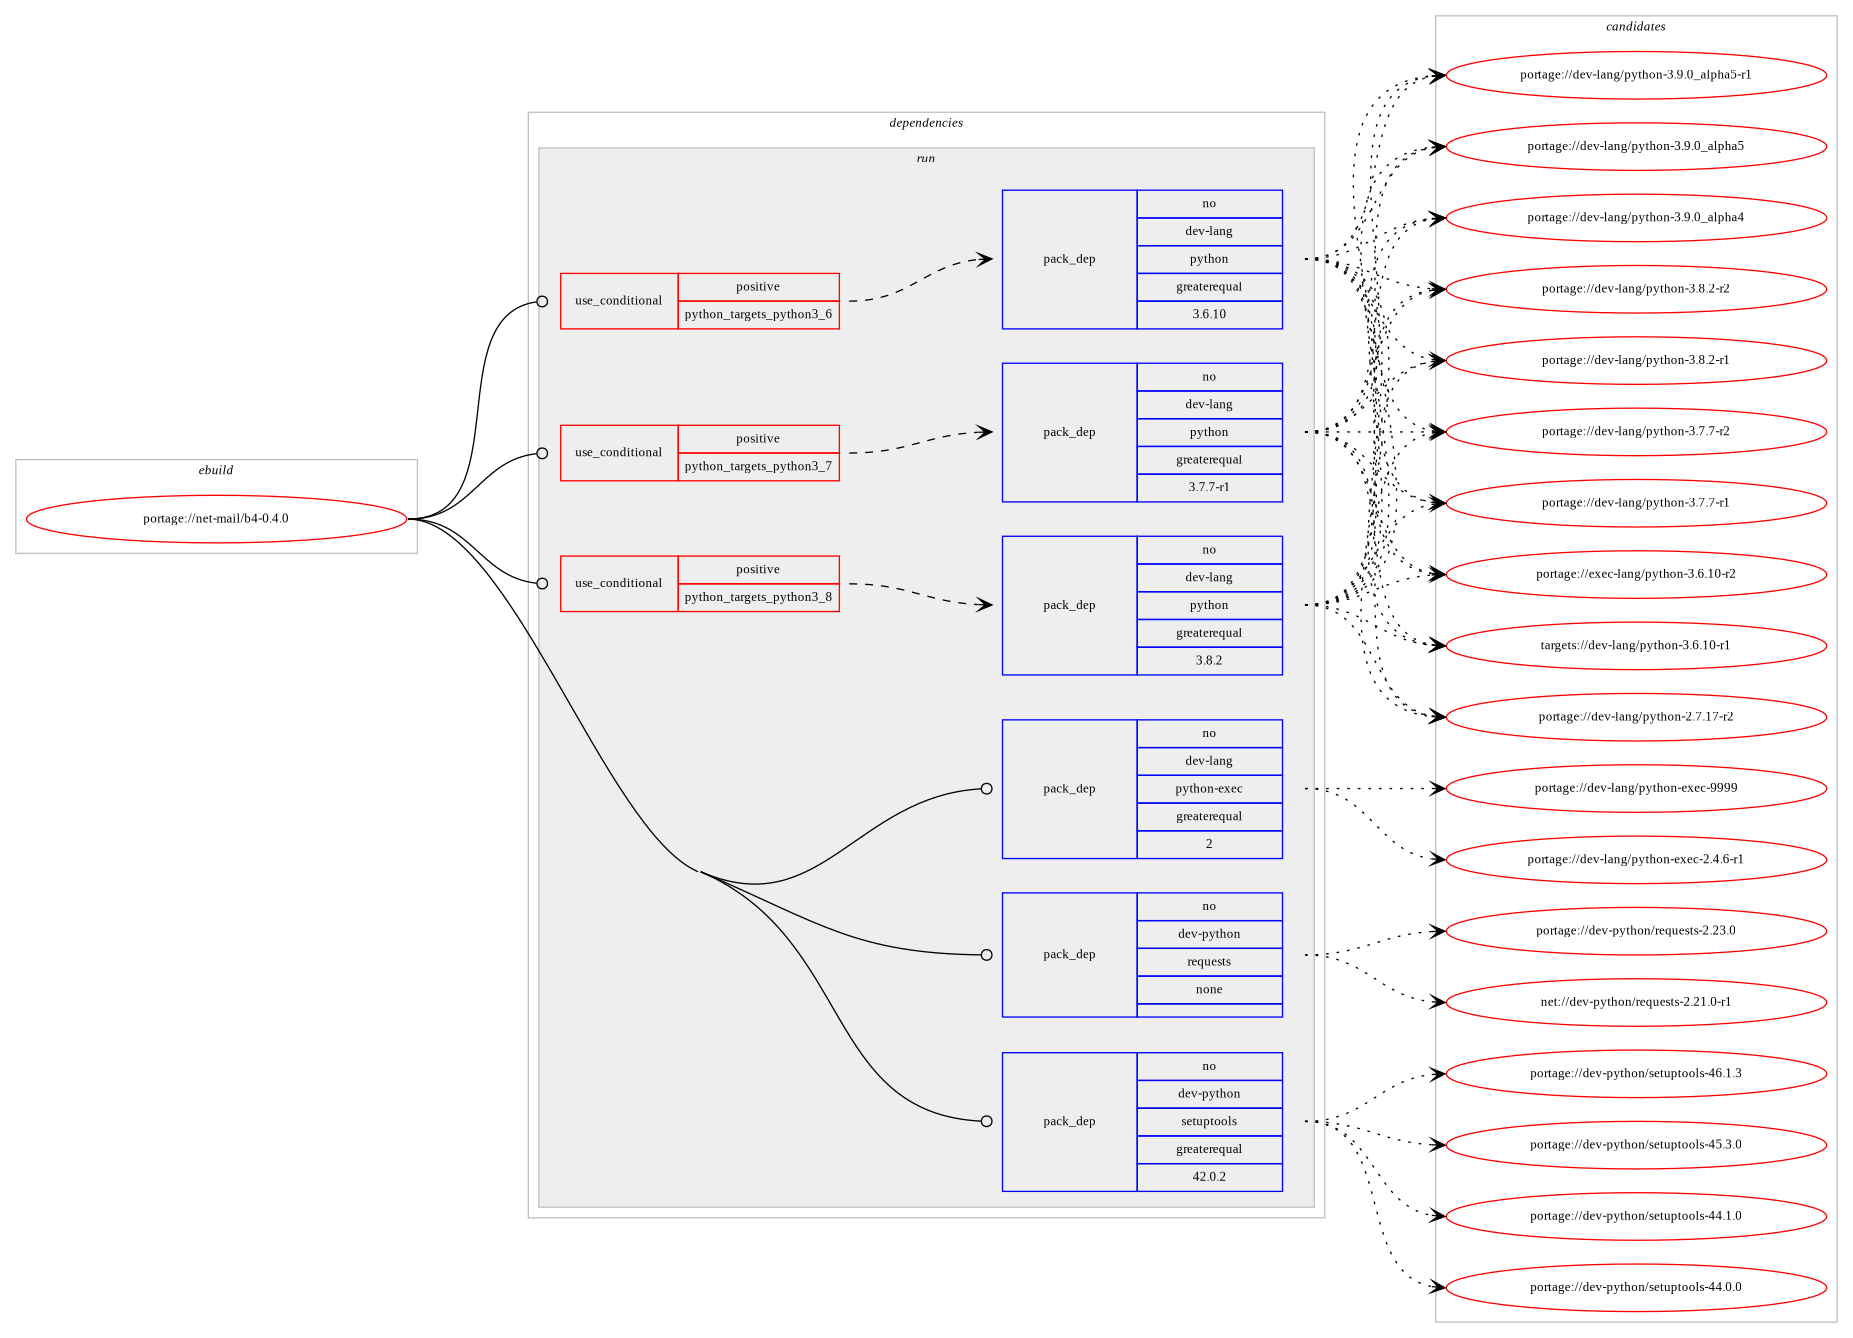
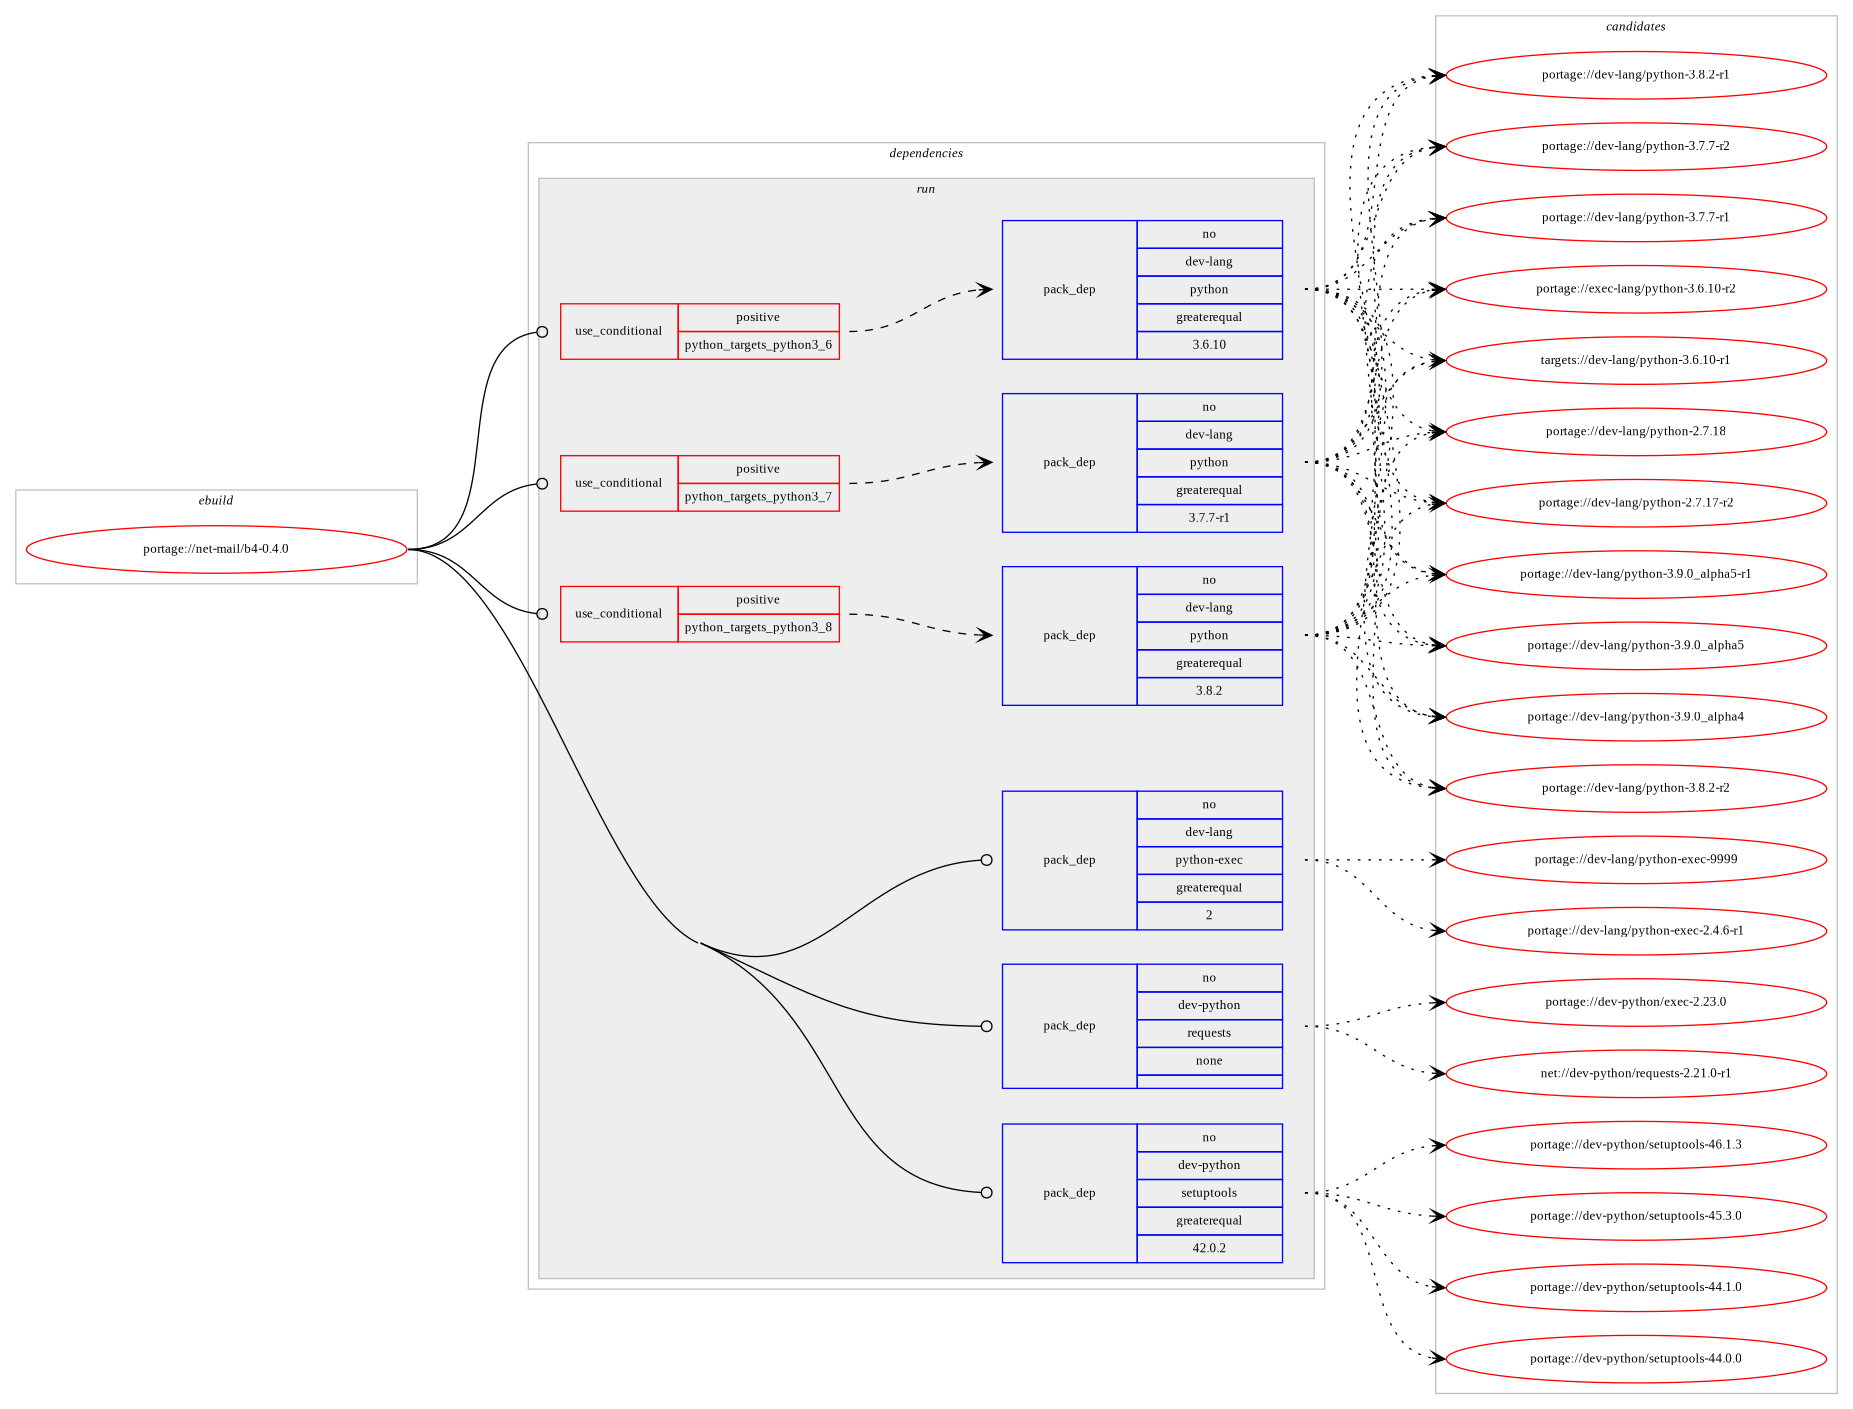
none -> (1637, 432)
(1637, 931) -> (1637, 1003)
